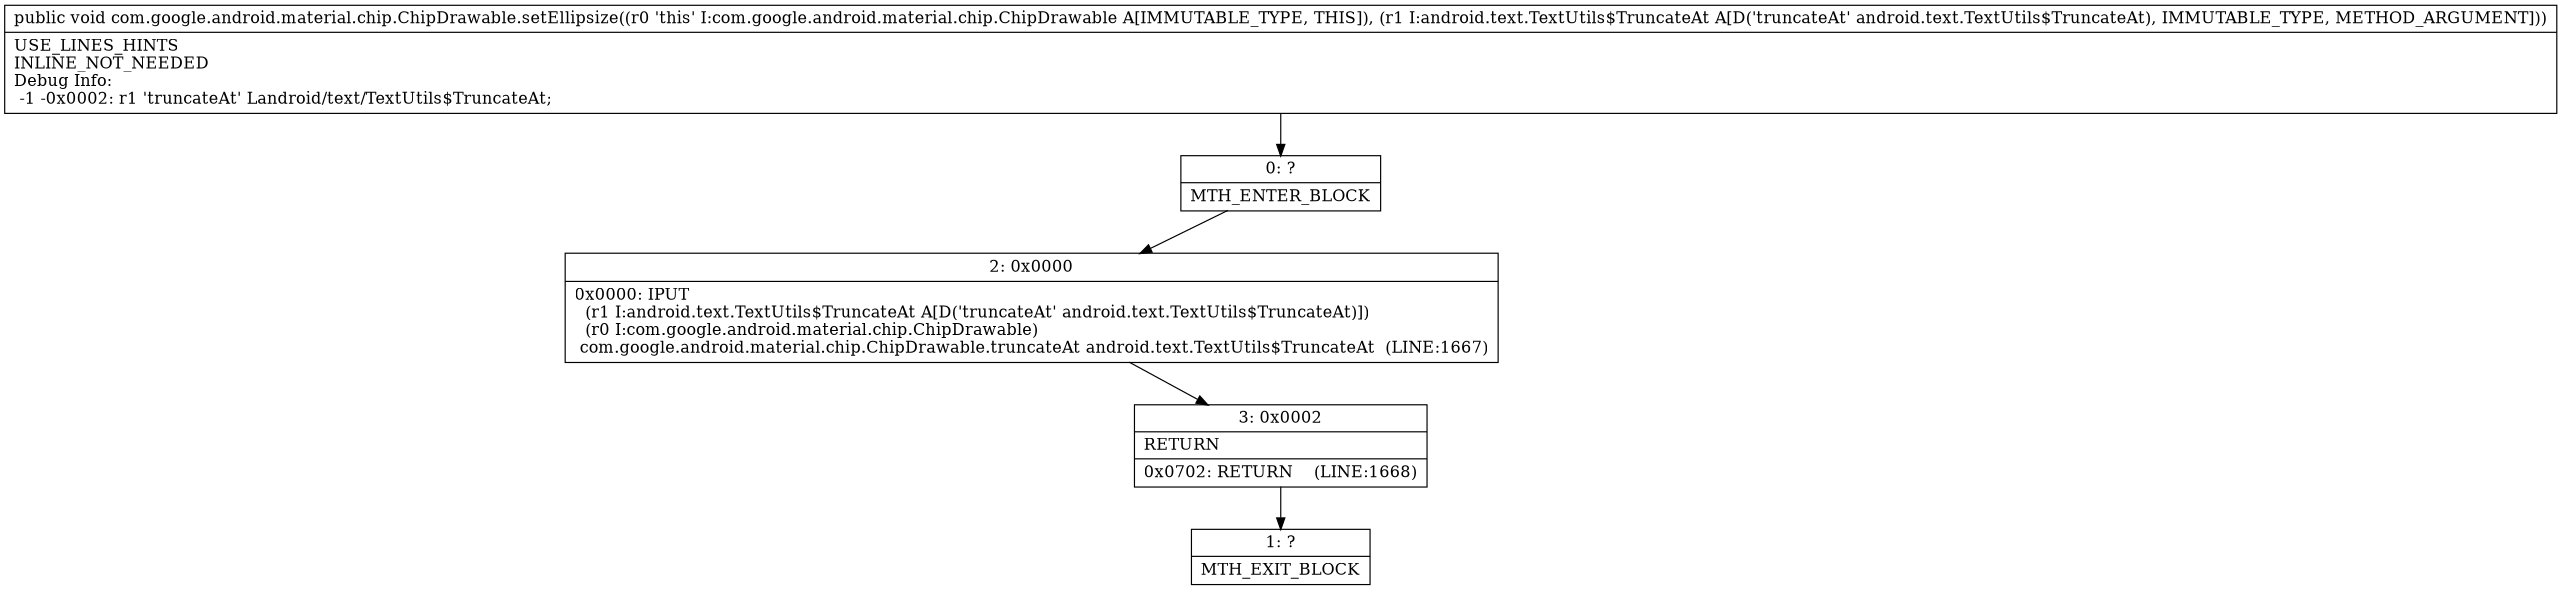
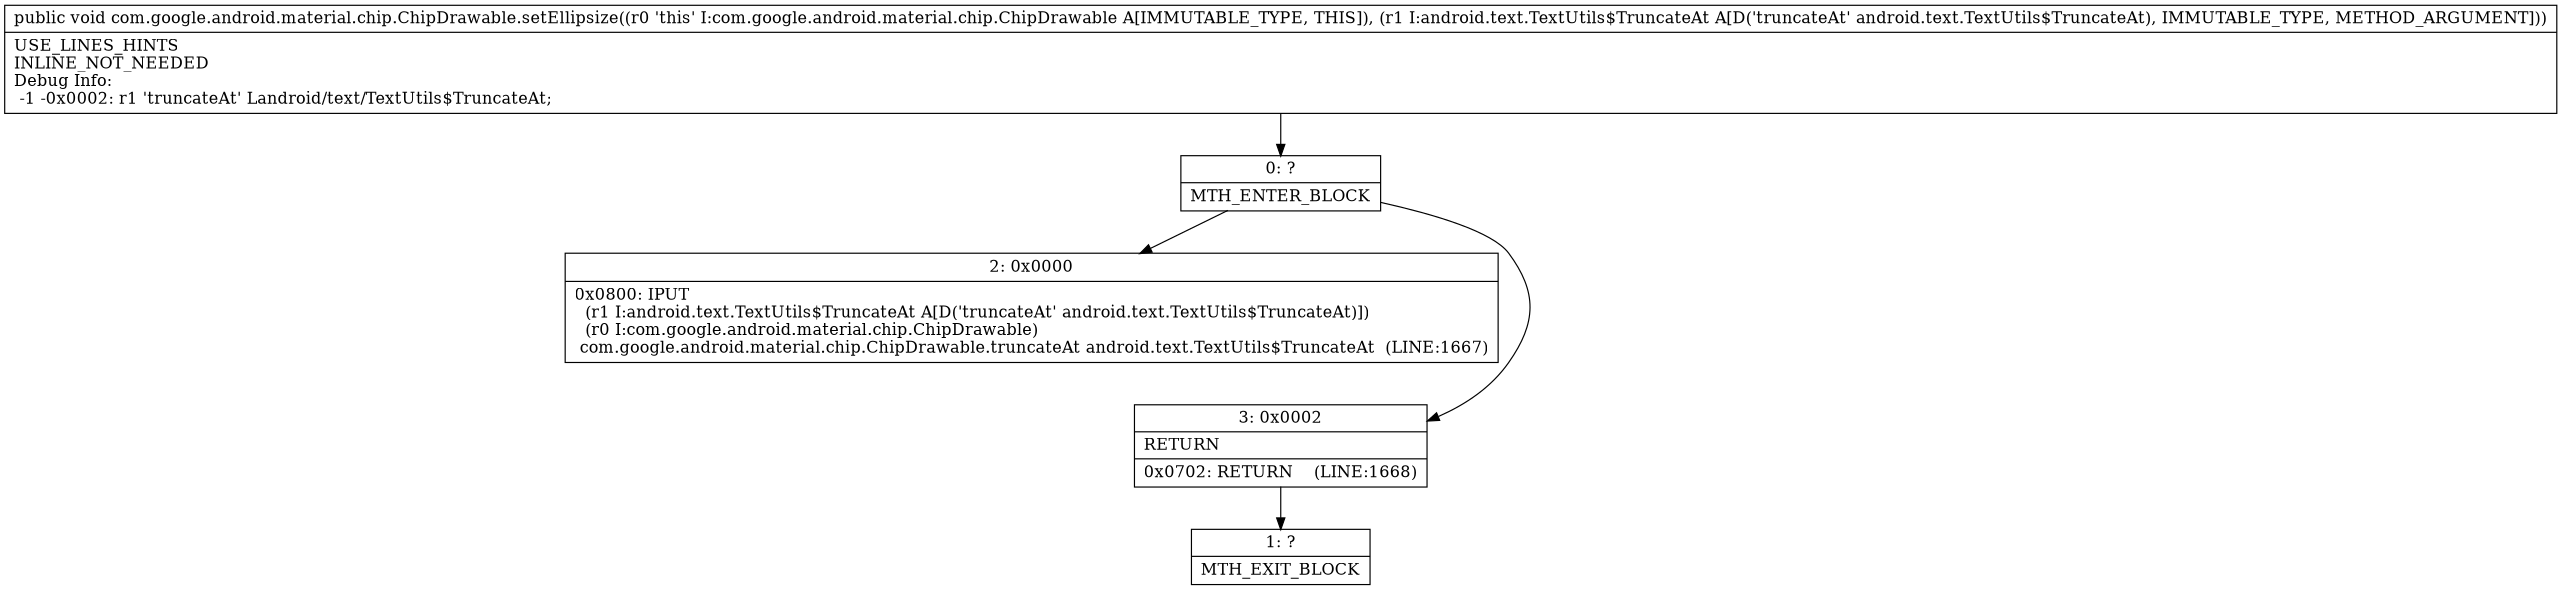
(637, 295) -> (637, 295)
(1163, 381) -> (1526, 284)
